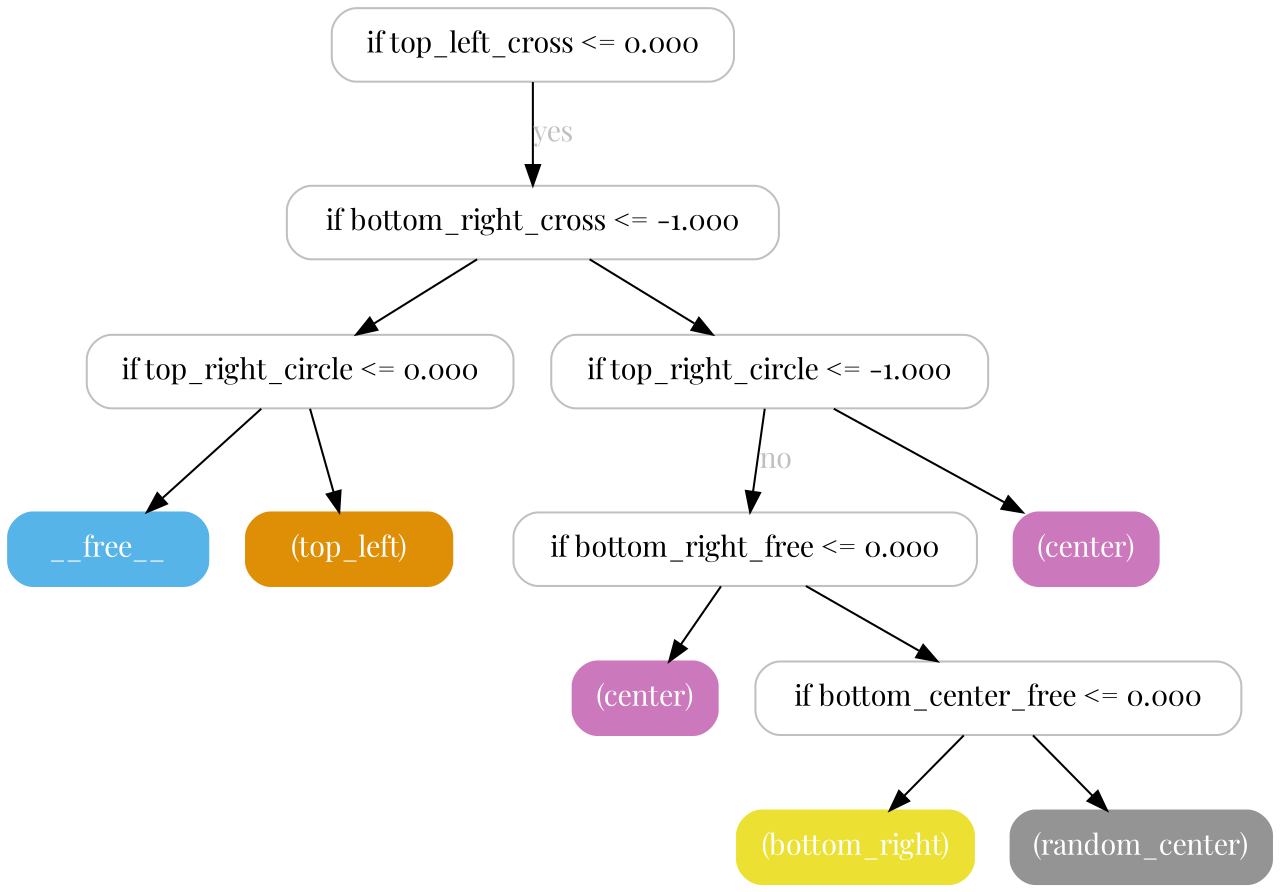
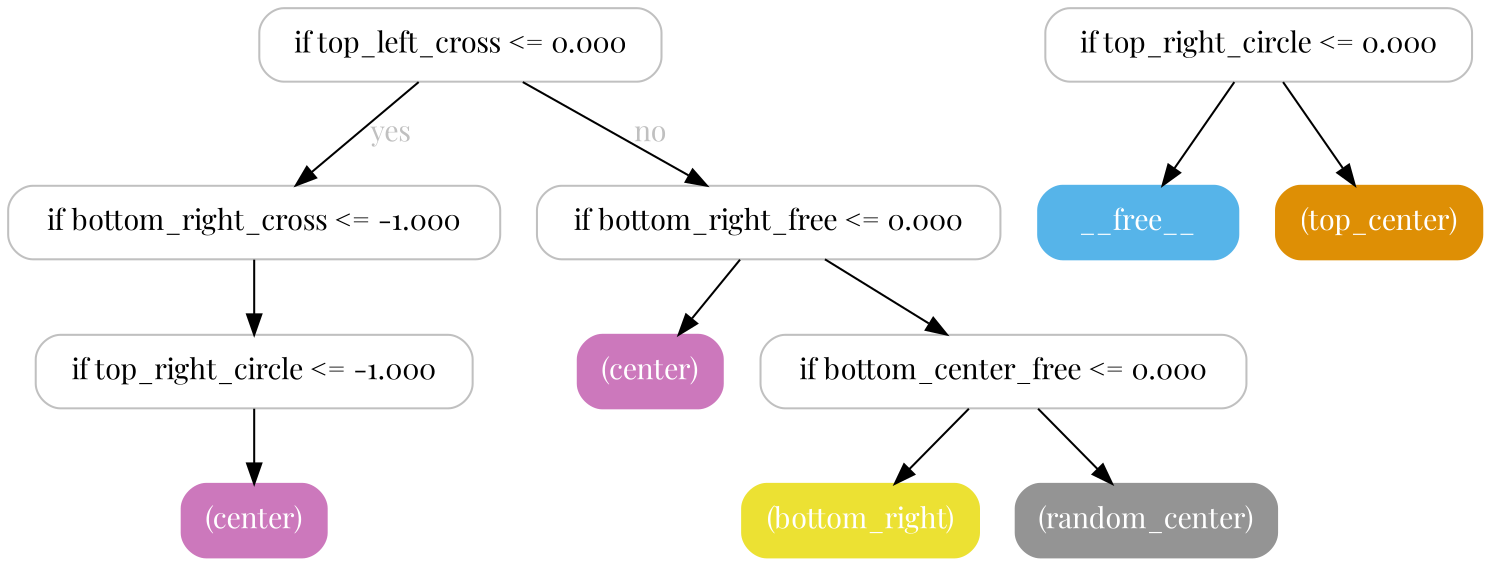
(426, 291) -> none
(759, 450) -> (606, 129)
(349, 549) -> (1379, 223)
